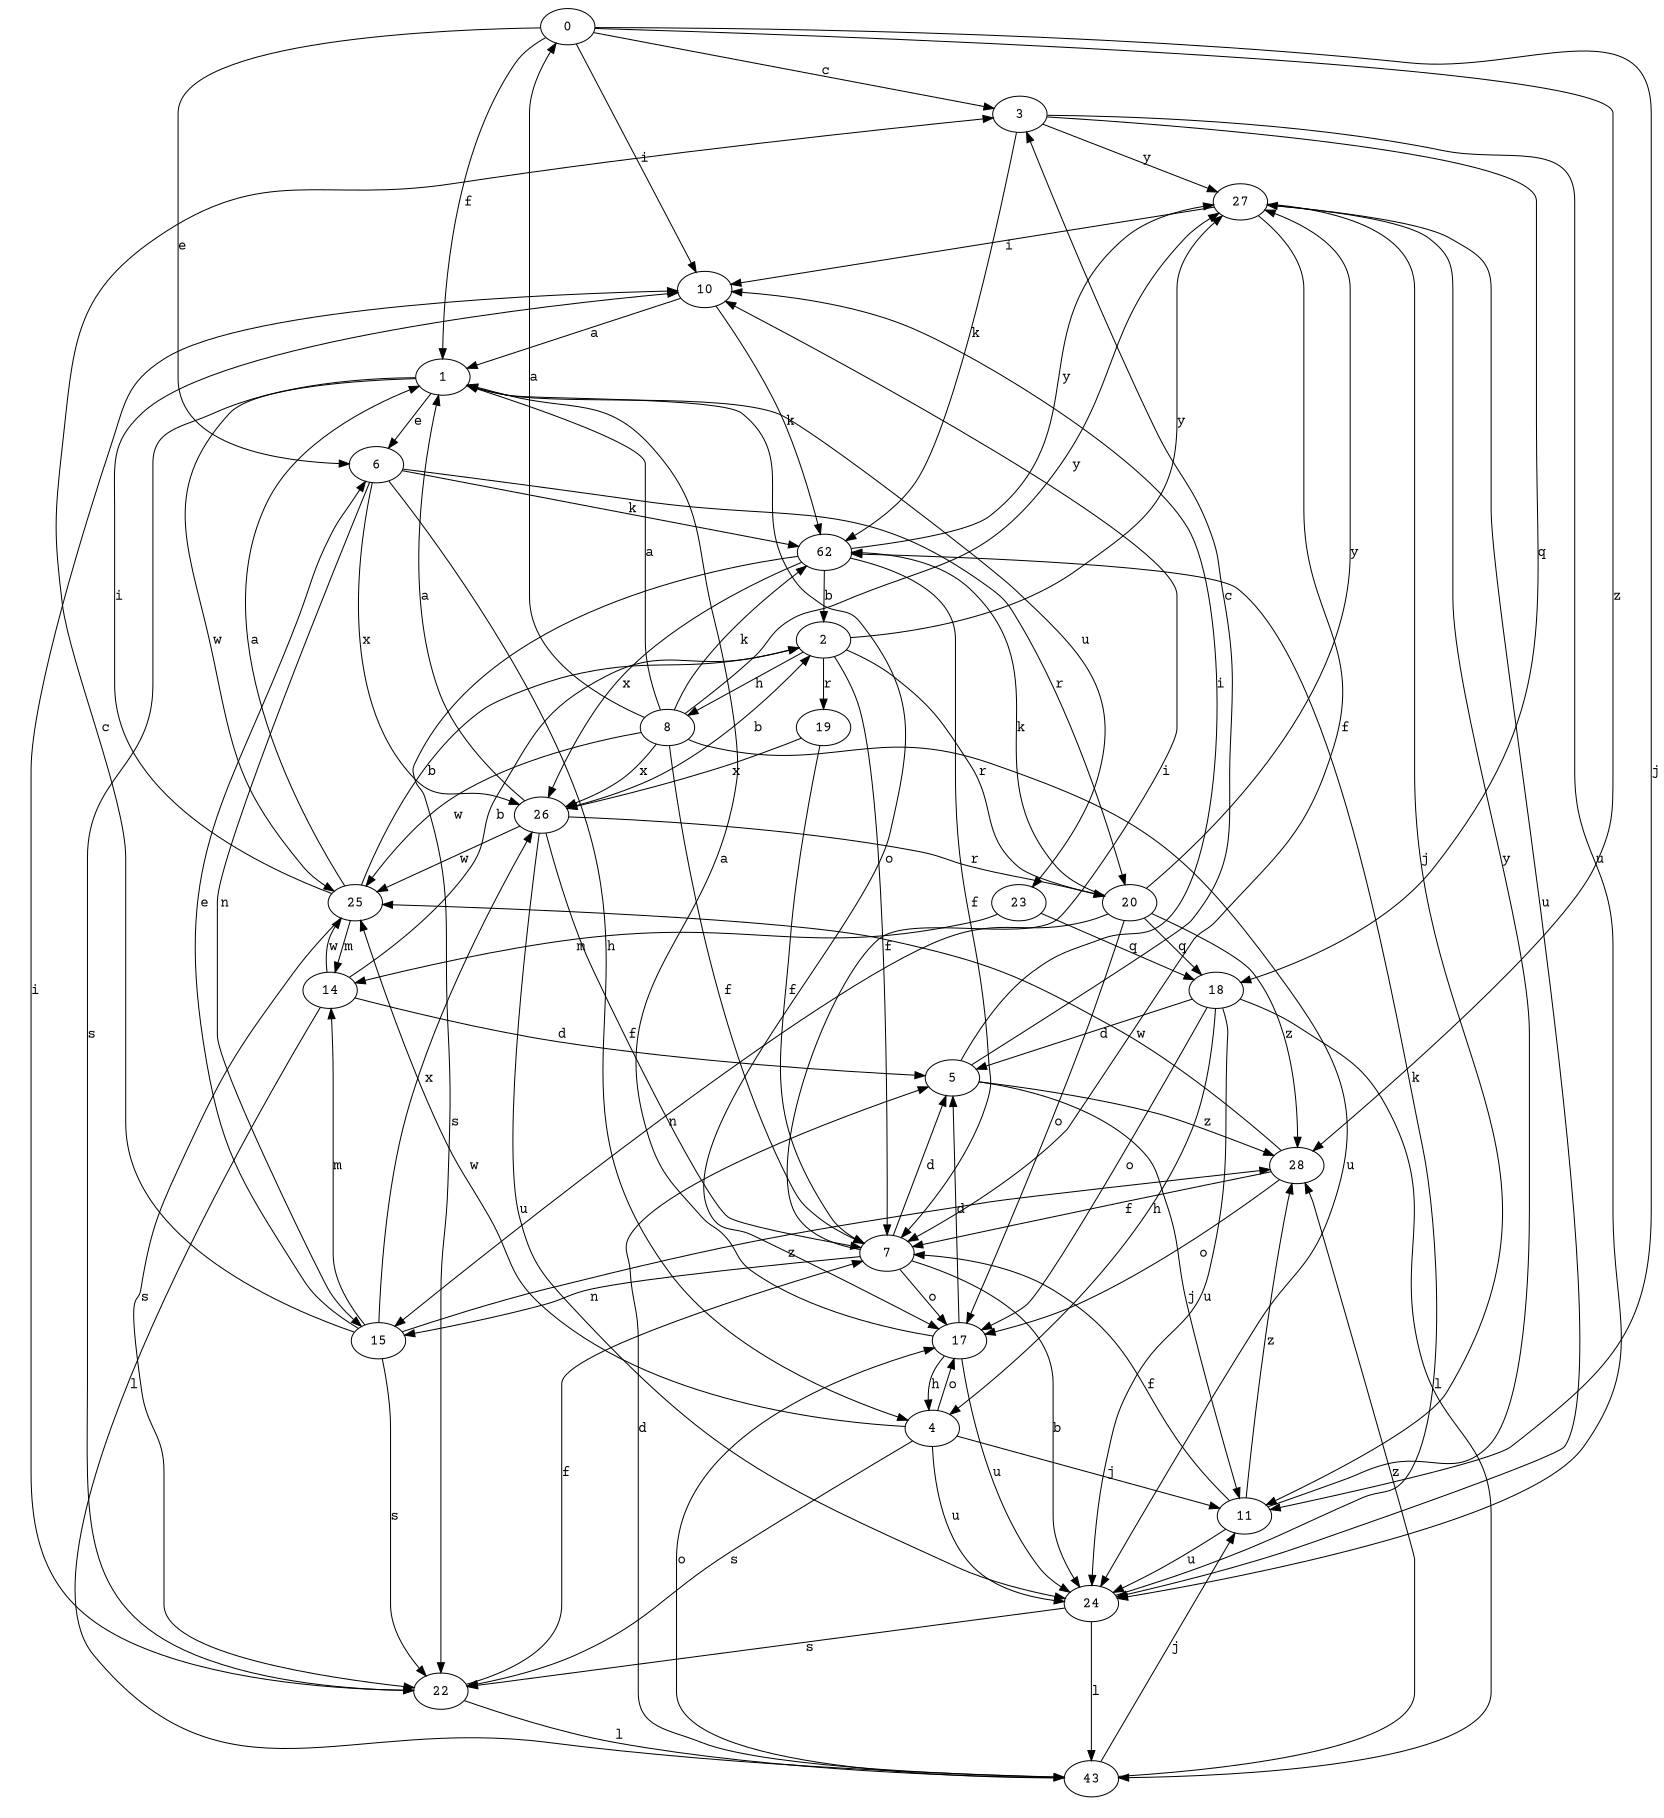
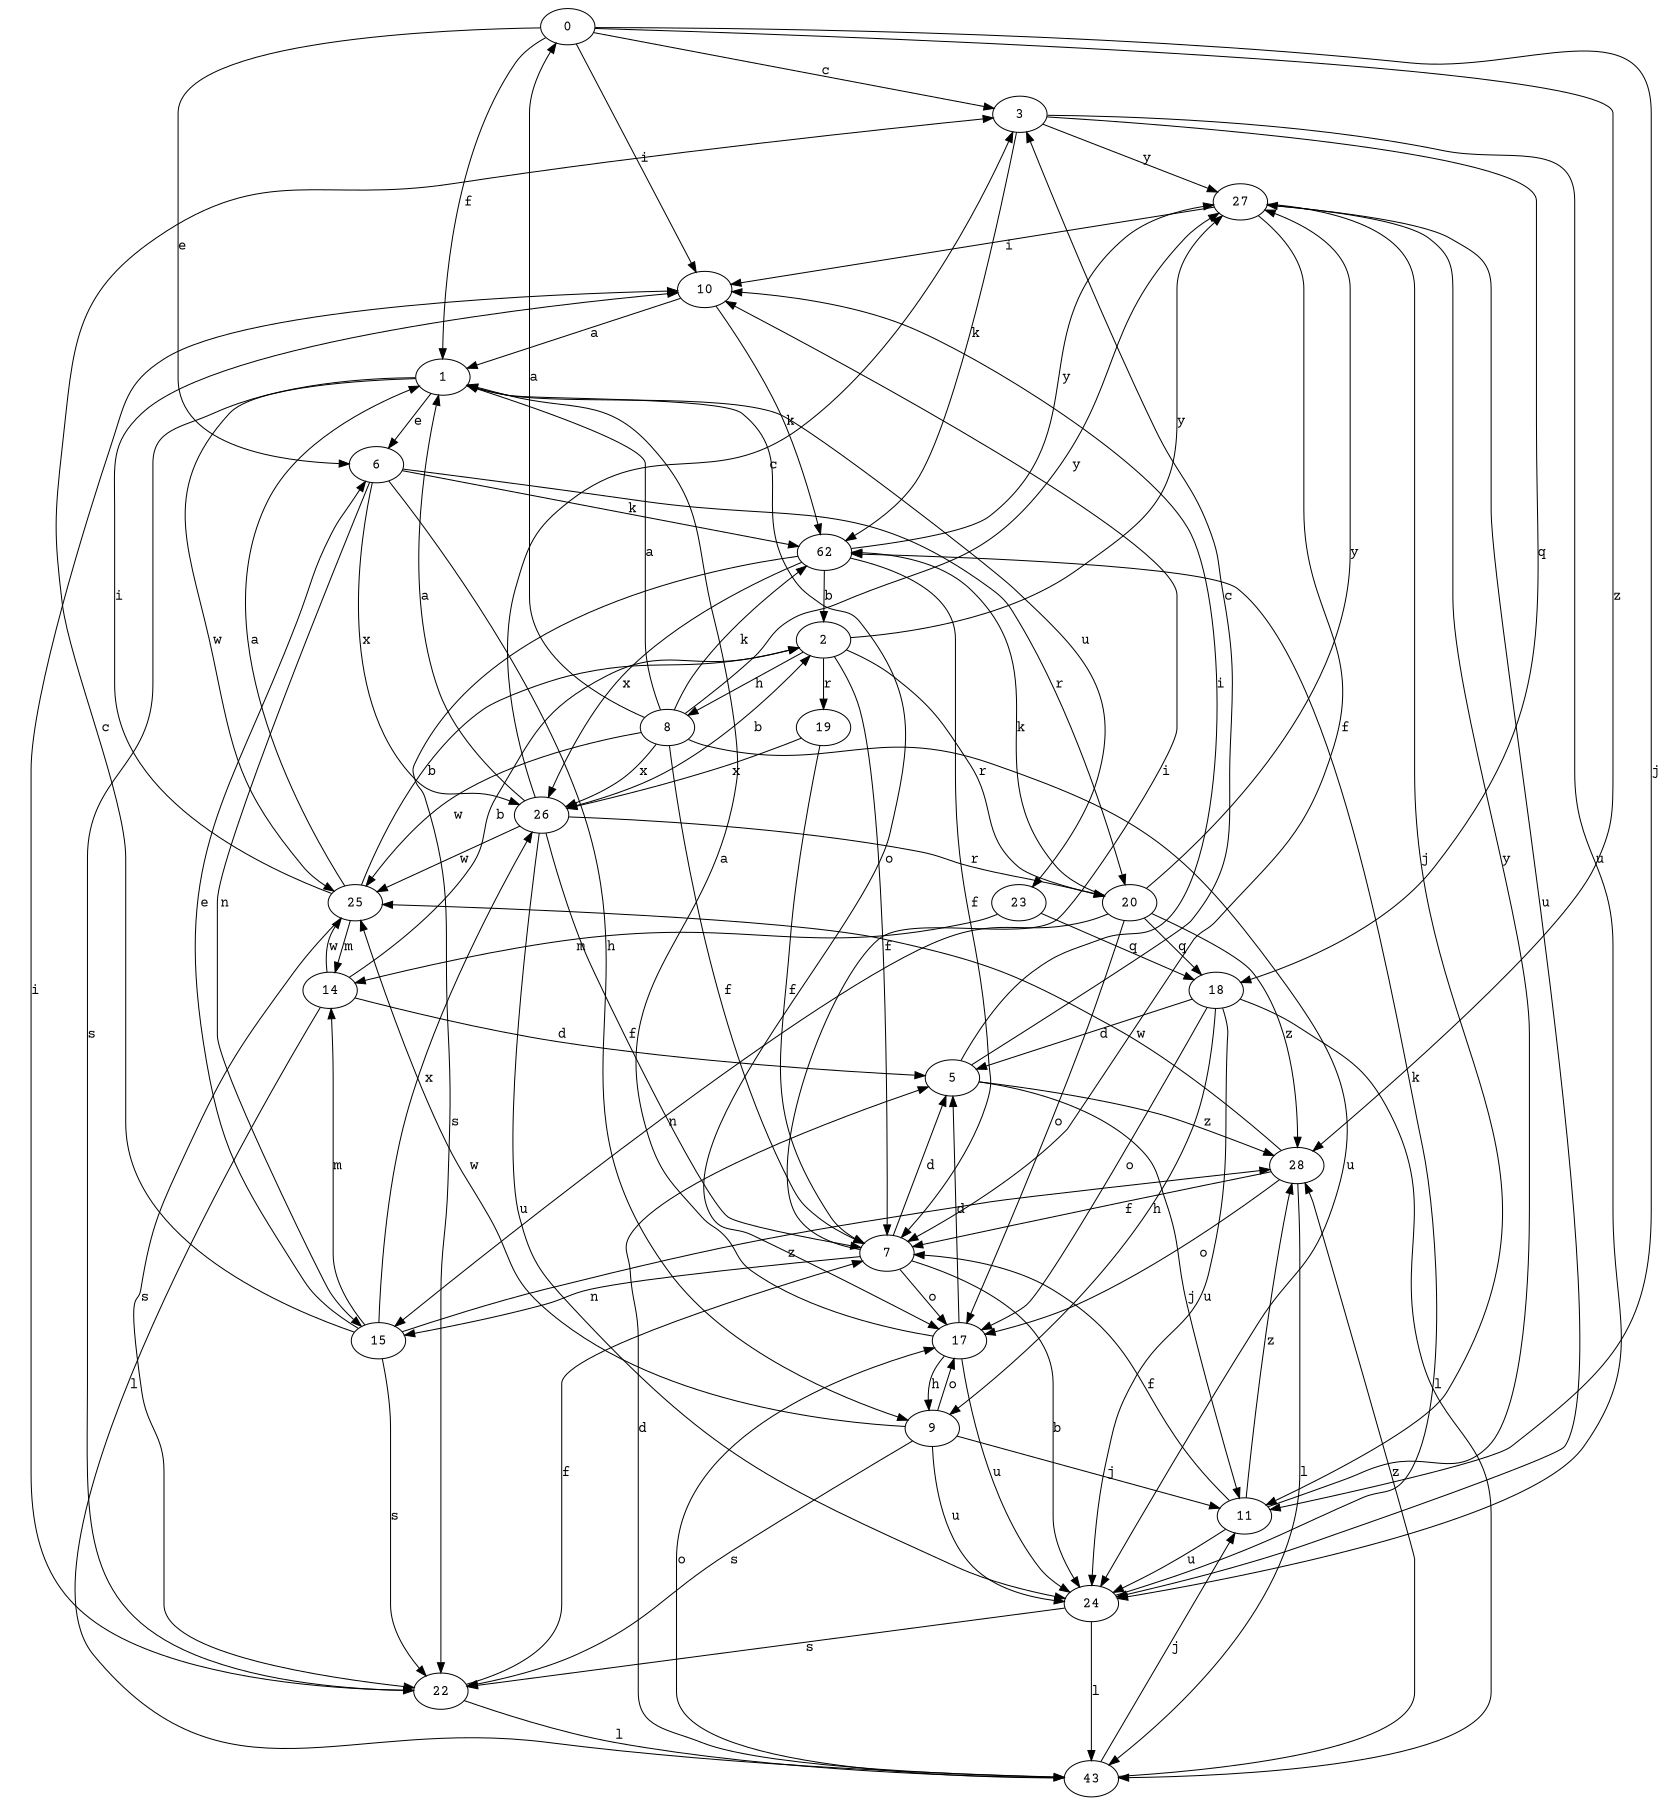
none -> (704, 462)
(932, 1428) -> (932, 1428)
none -> (1294, 1519)
